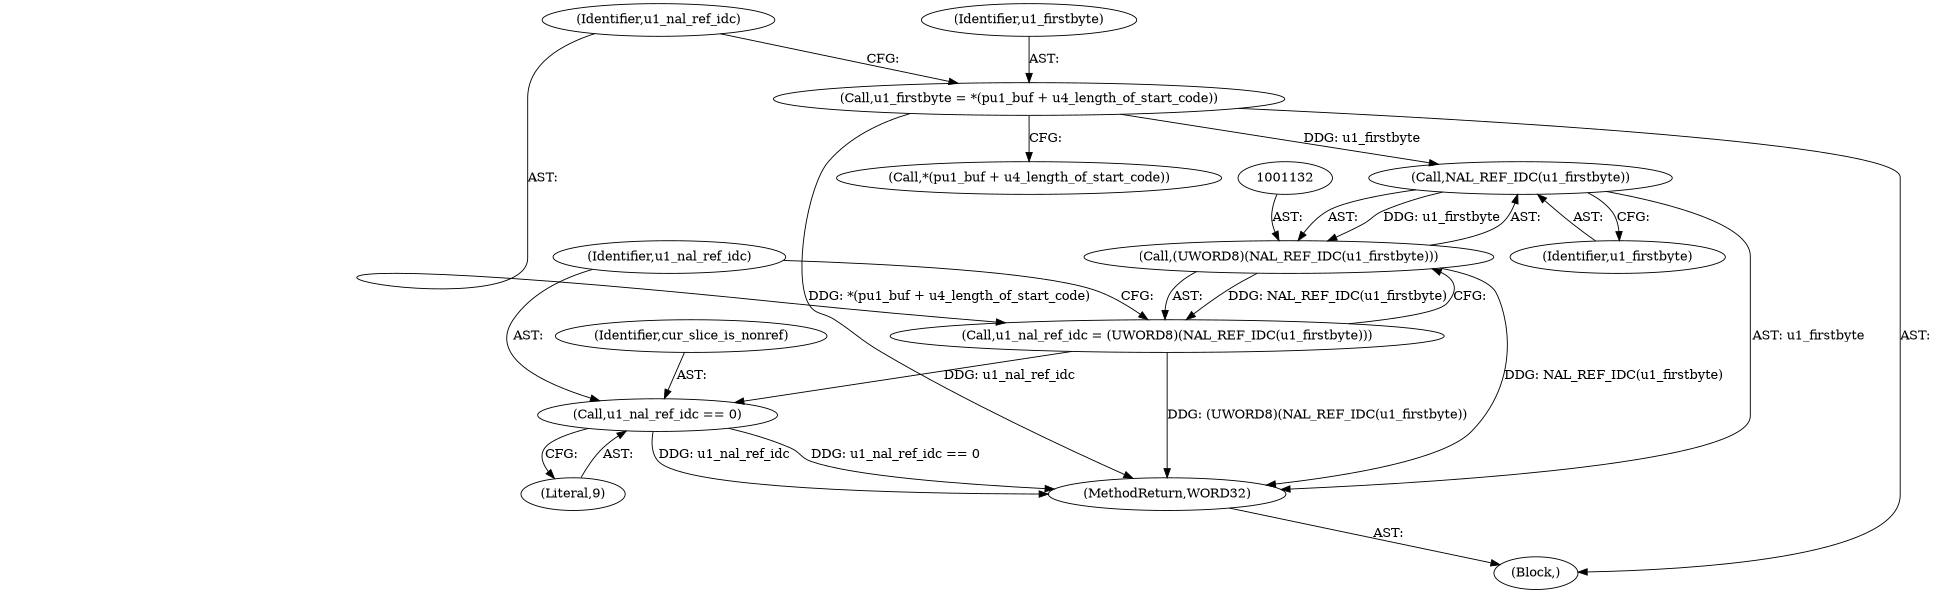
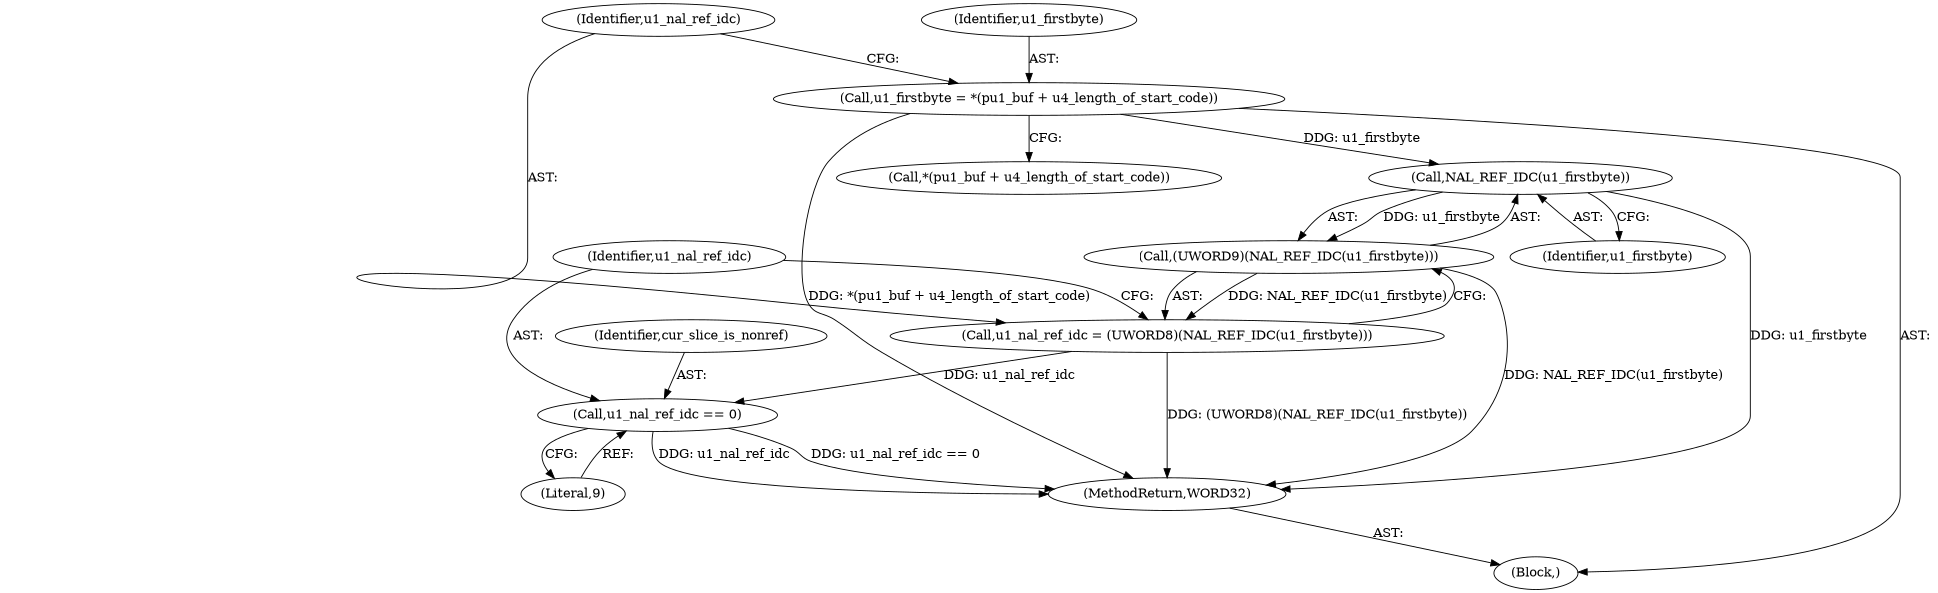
(1285, 178) -> none
(1289, 257) -> (1289, 257)
(1809, 336) -> (1809, 336)
(620, 455) -> (620, 455)
